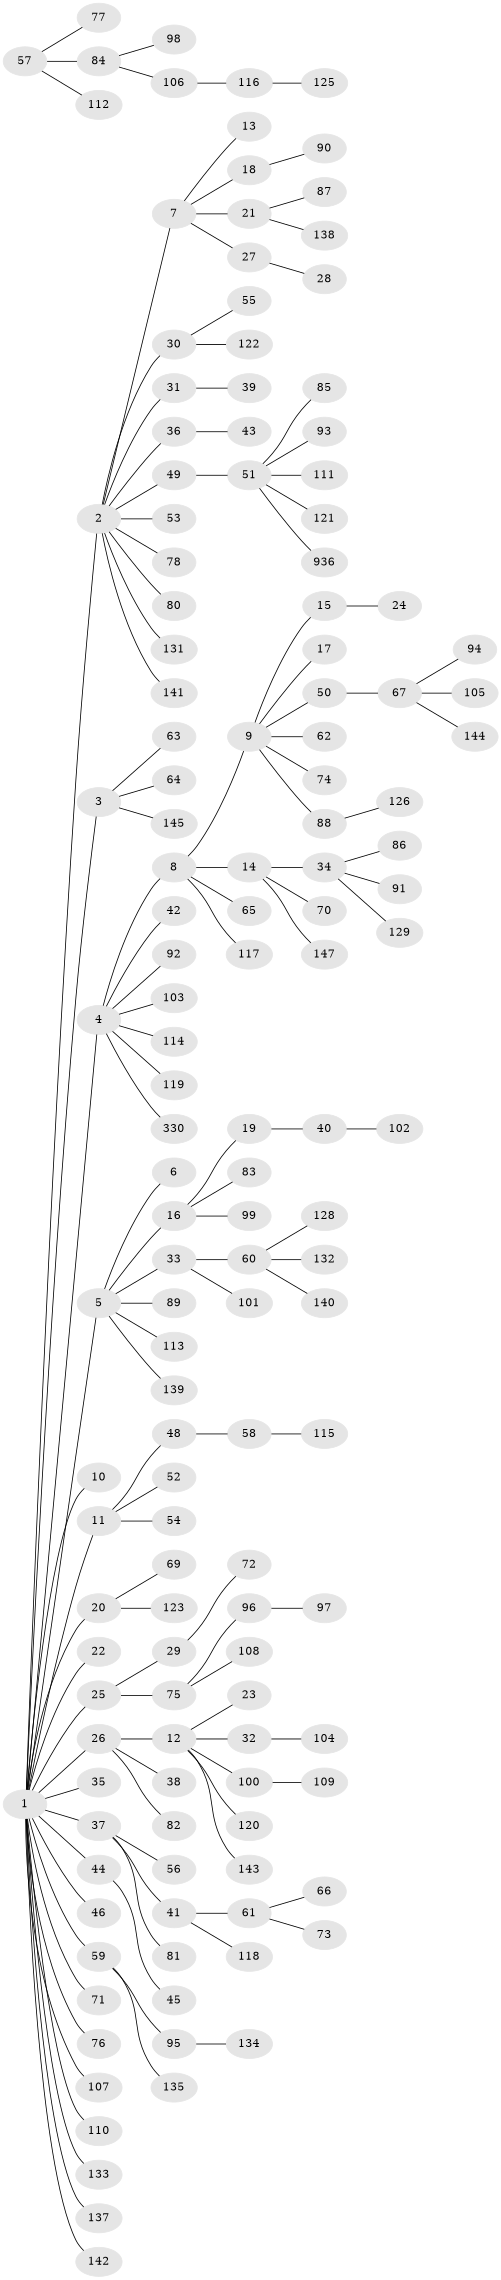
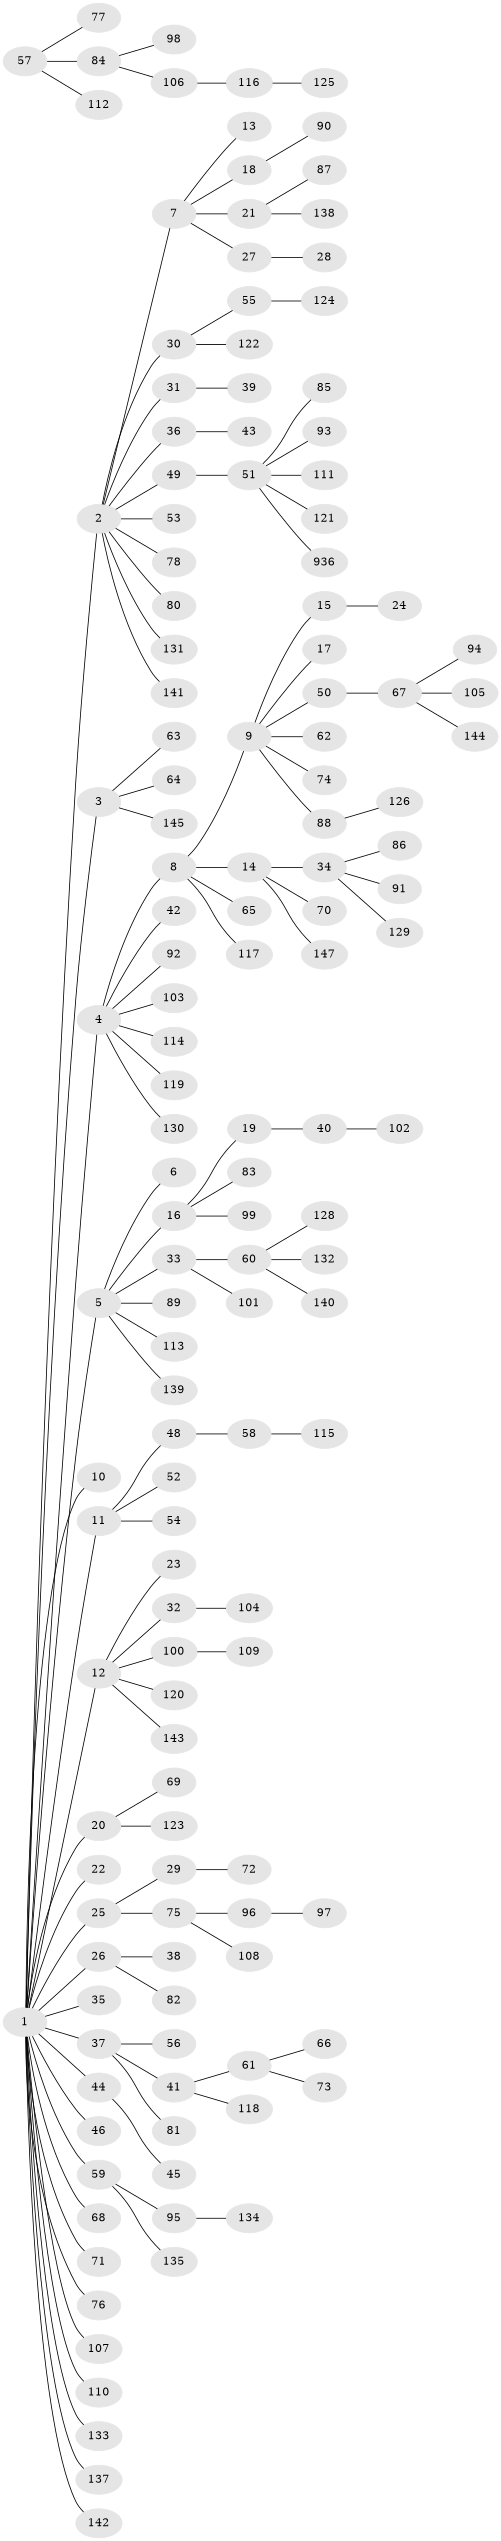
none -> (325, 301)
(174, 1129) -> (174, 1129)
(137, 1739) -> (62, 1848)
none -> (99, 2218)
